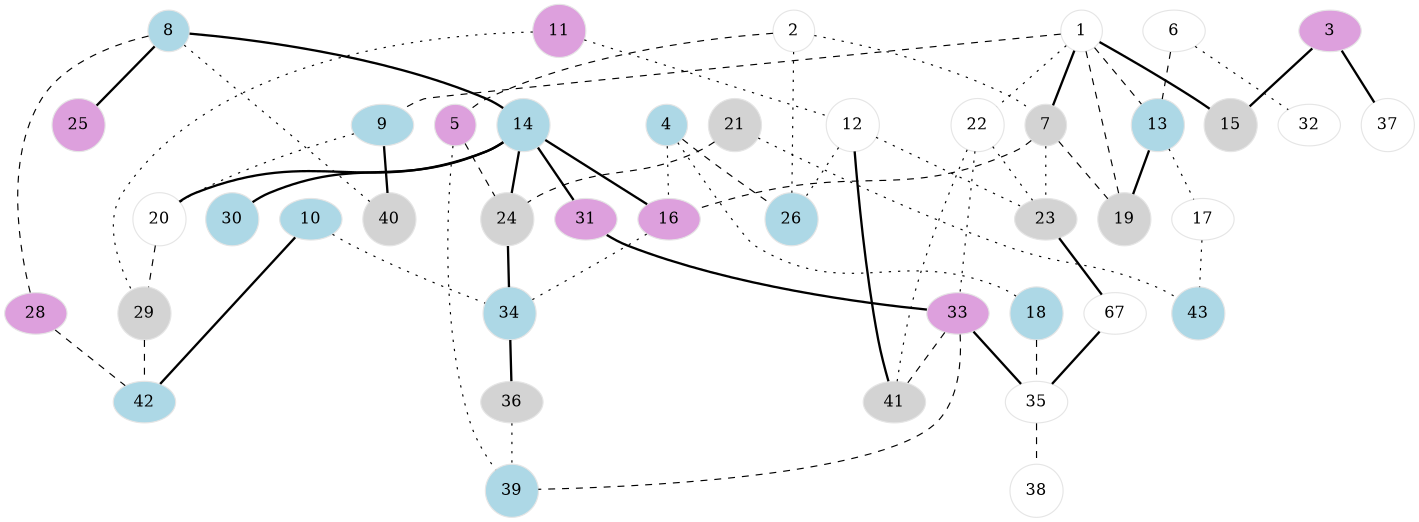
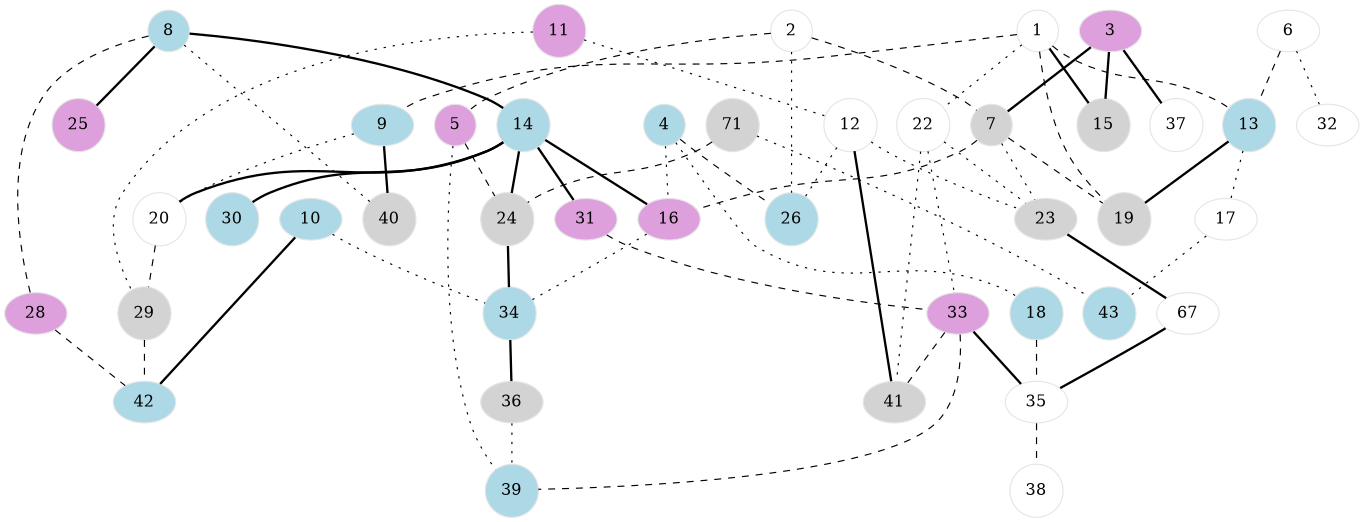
(926, 63) -> (897, 68)
(1064, 78) -> (1051, 78)
(735, 125) -> (733, 125)
(764, 284) -> (764, 284)
